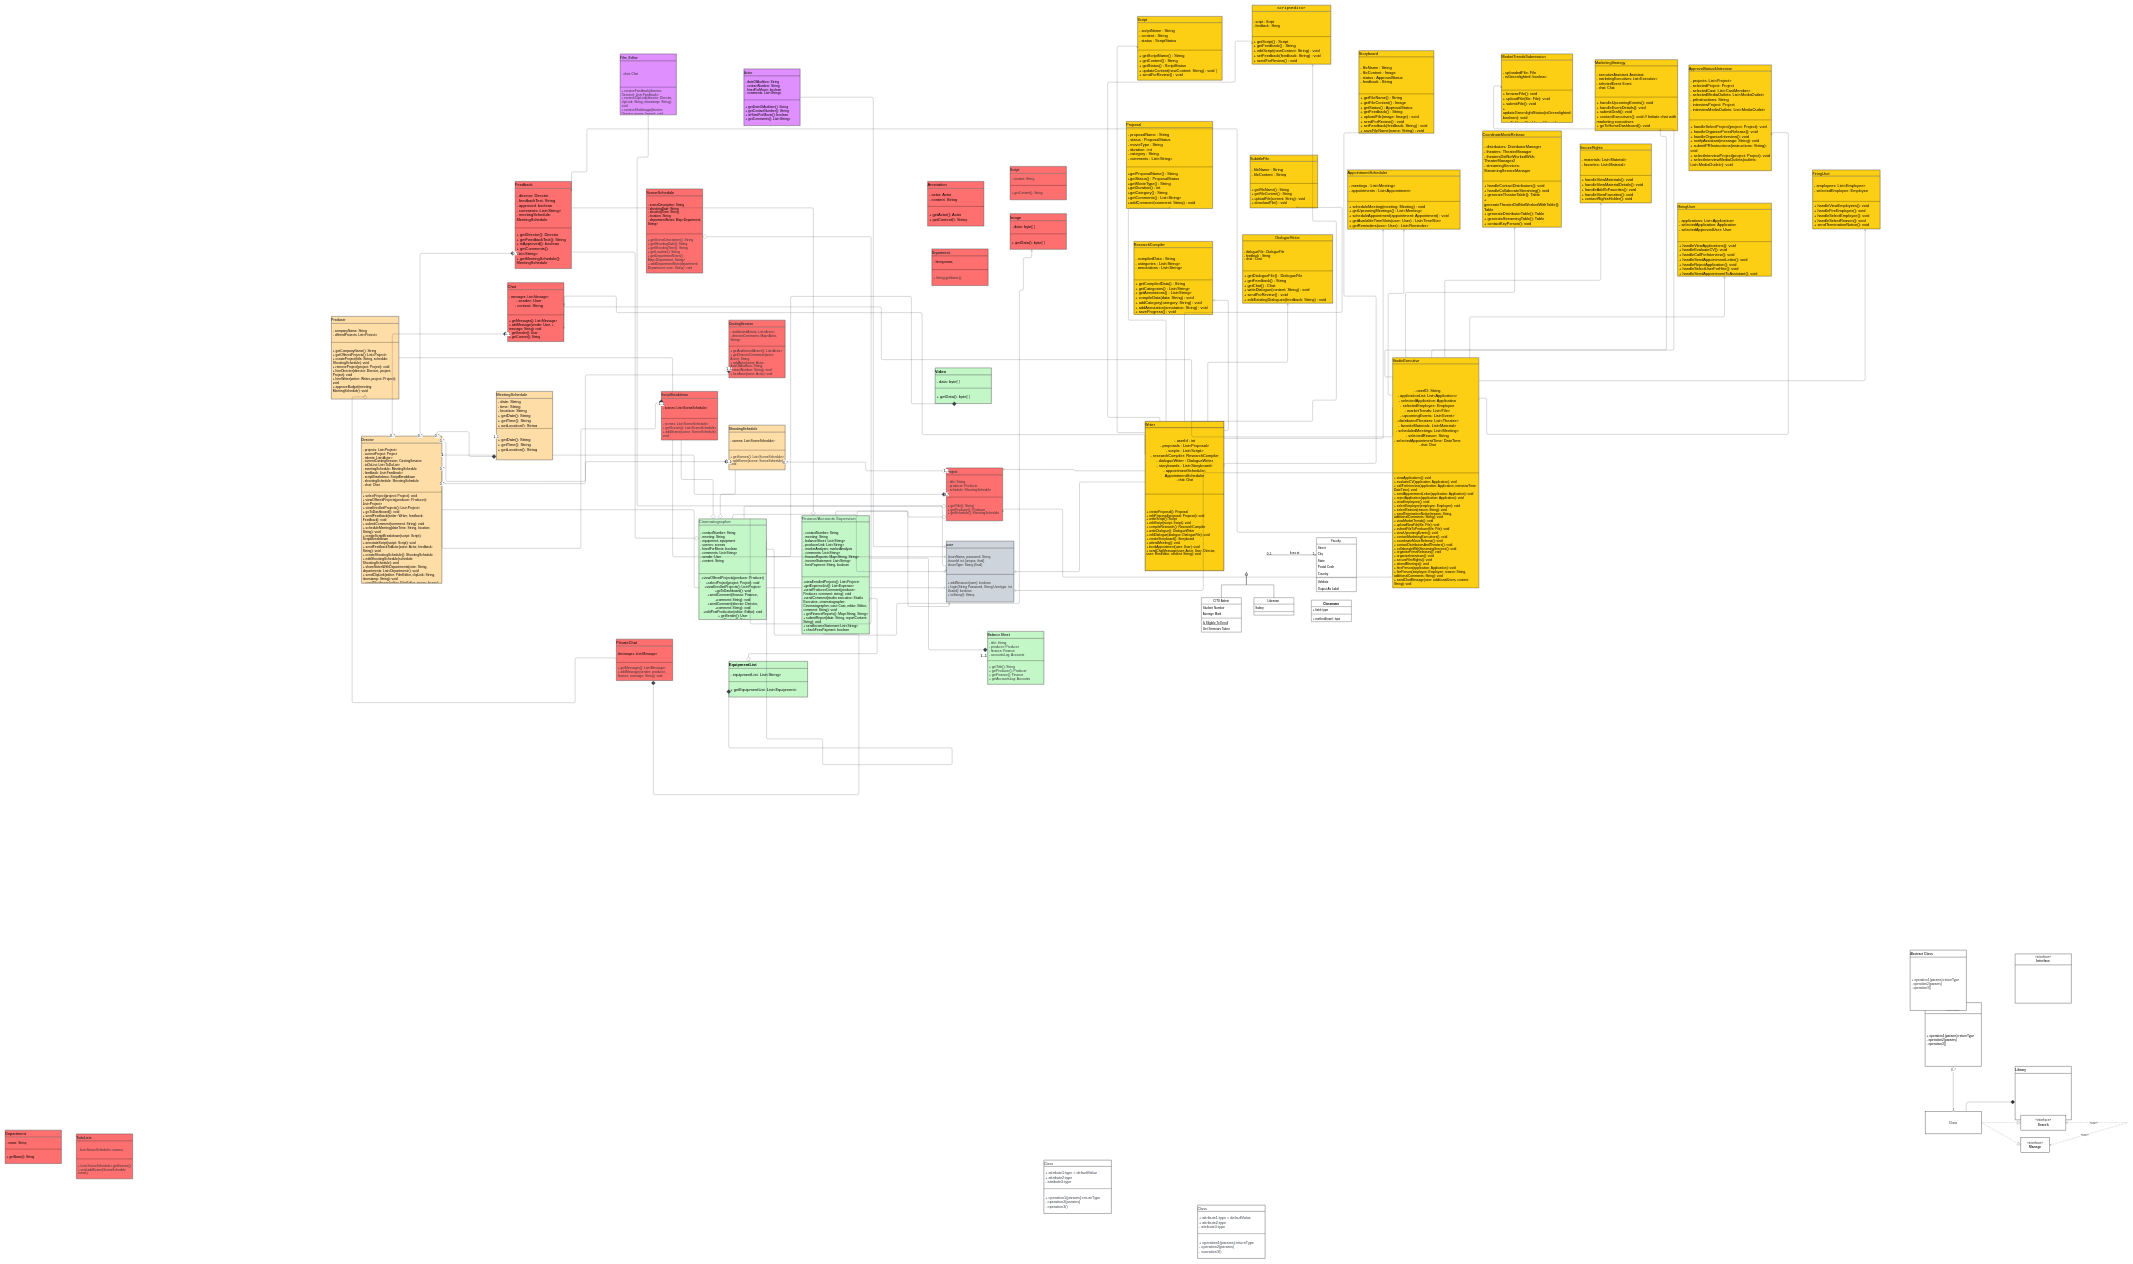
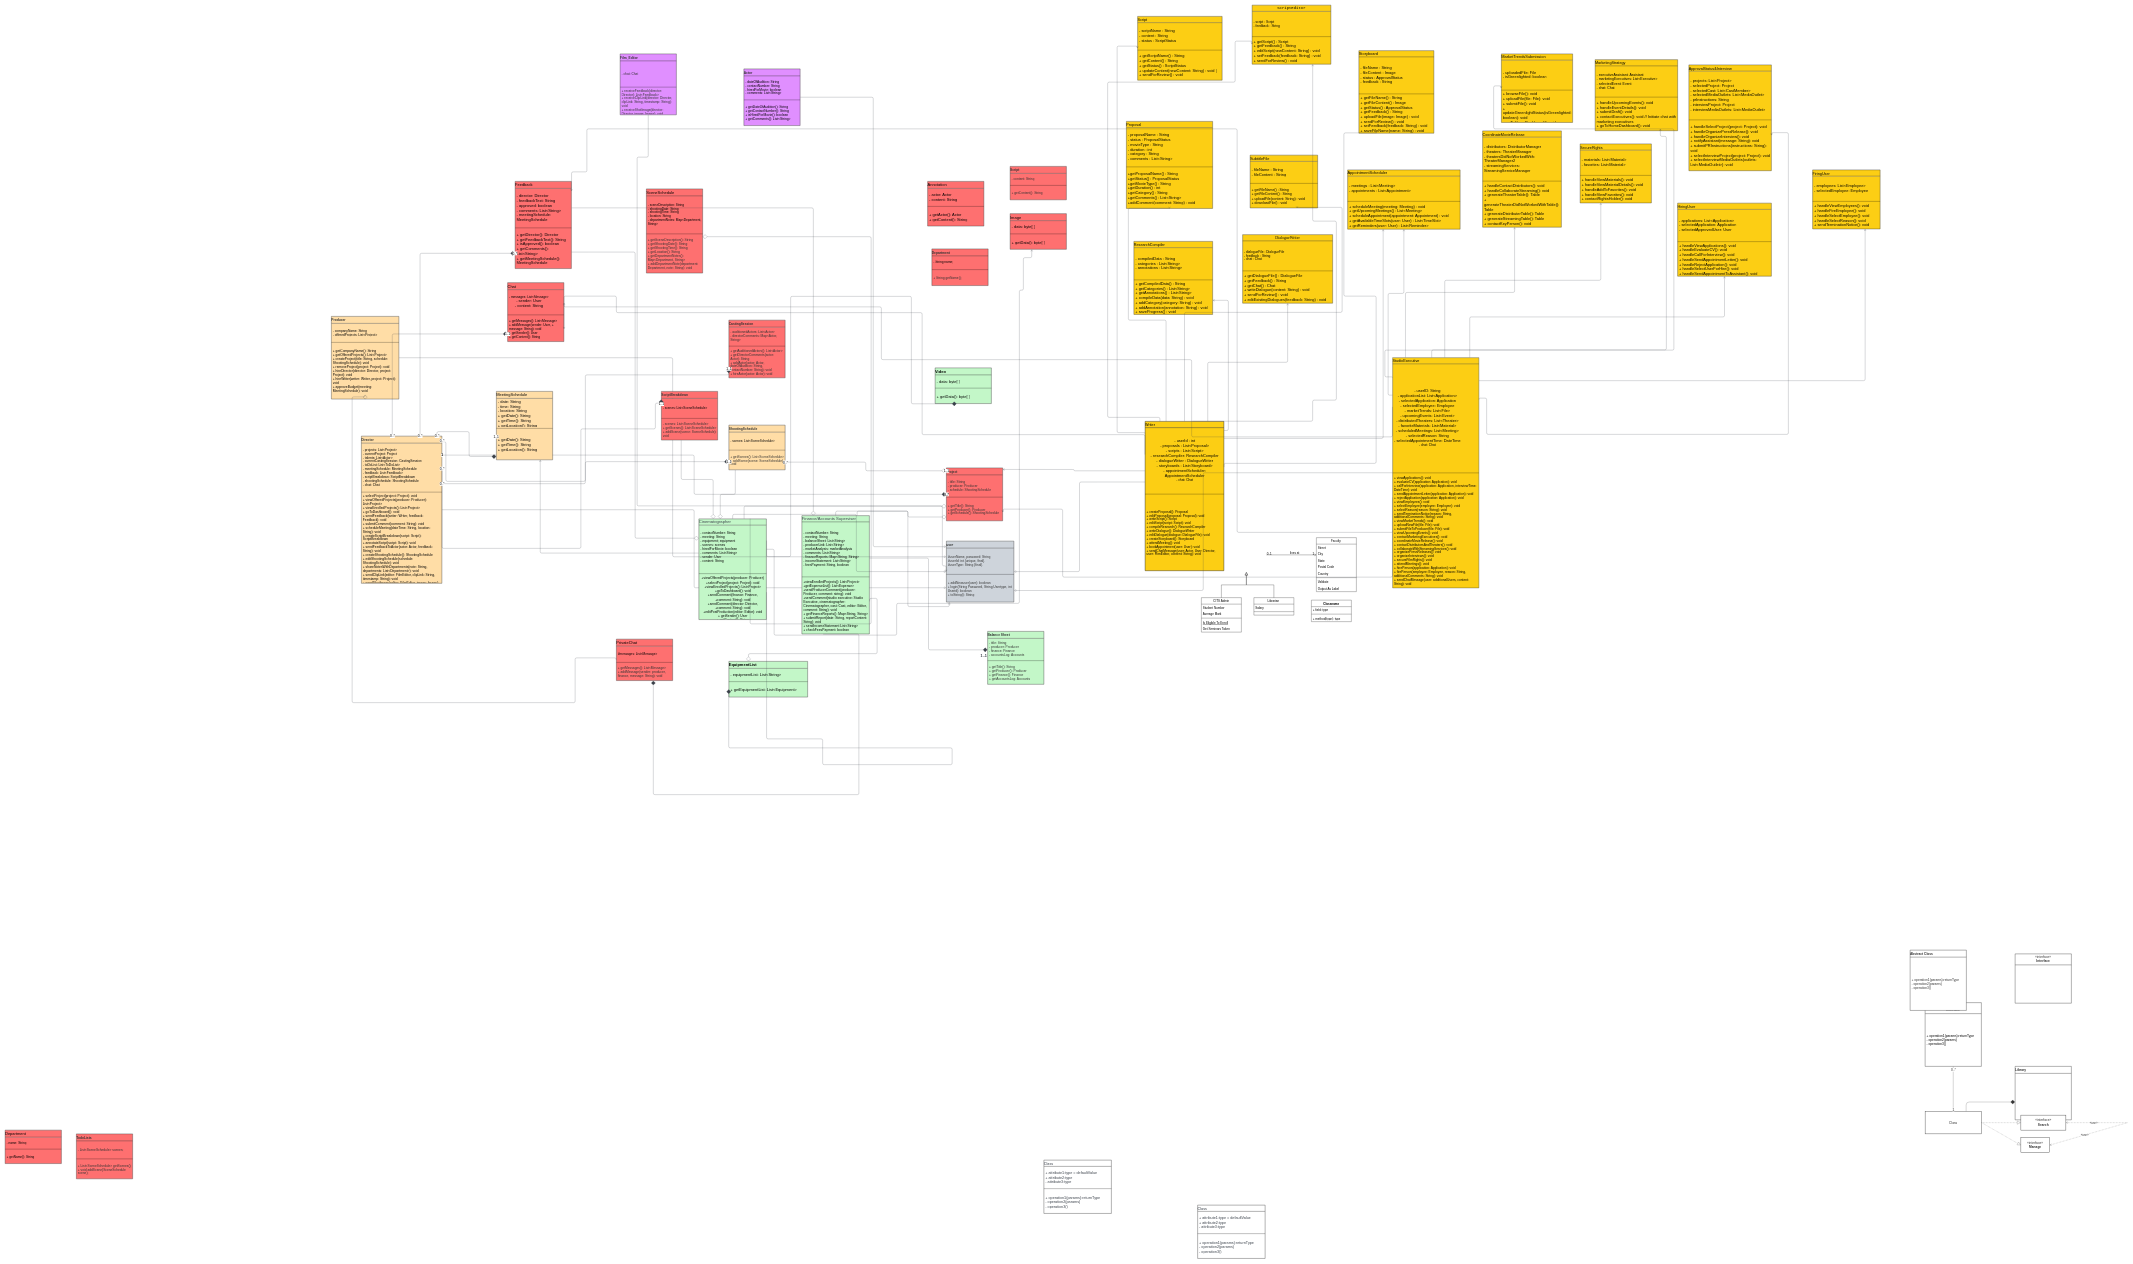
none -> (540, 512)
